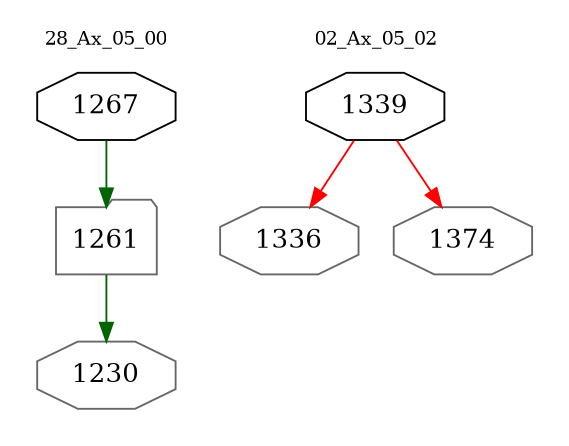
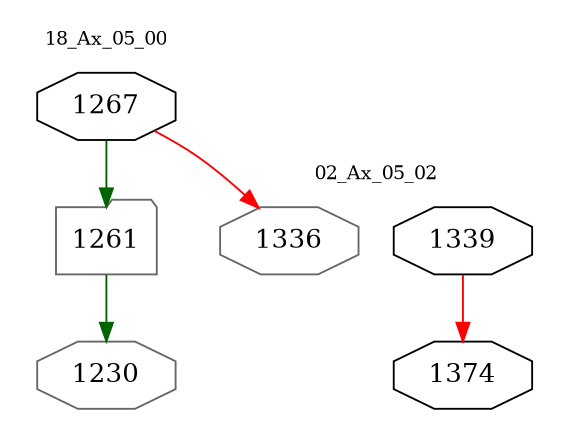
(106, 40) -> (106, 40)
(337, 166) -> (218, 172)
(463, 241) -> (463, 375)
